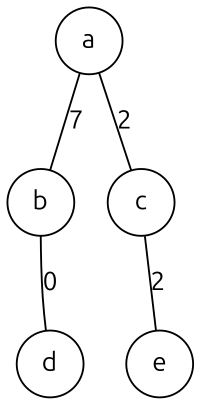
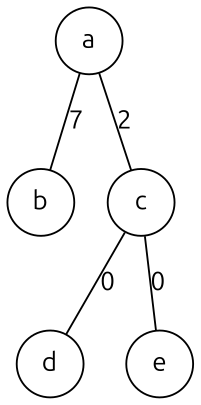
(42, 283) -> (96, 283)
(159, 283) -> (159, 283)
